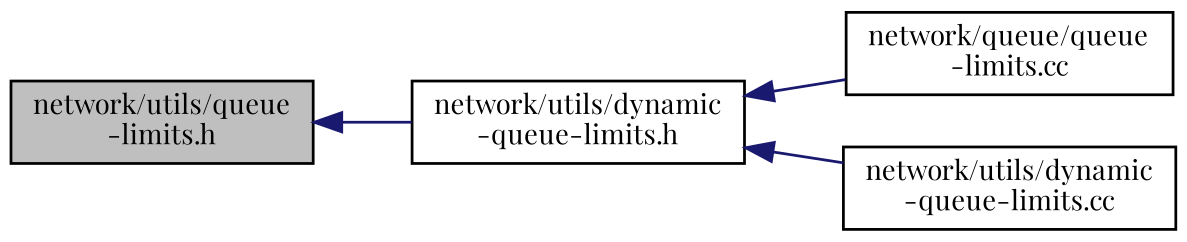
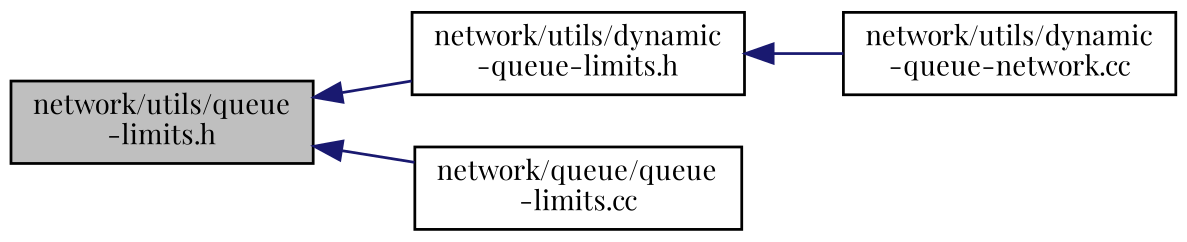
(809, 85) -> (378, 157)
(1010, 188) -> (1010, 54)
